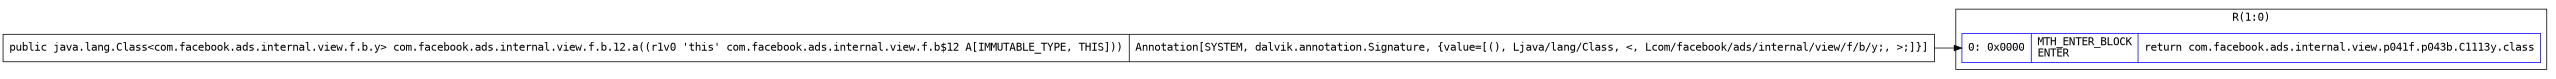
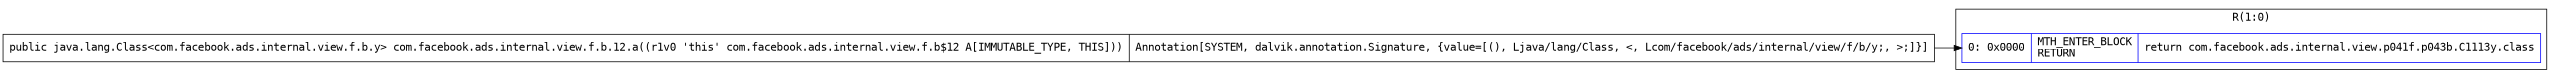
(2053, 53) -> (2056, 53)
